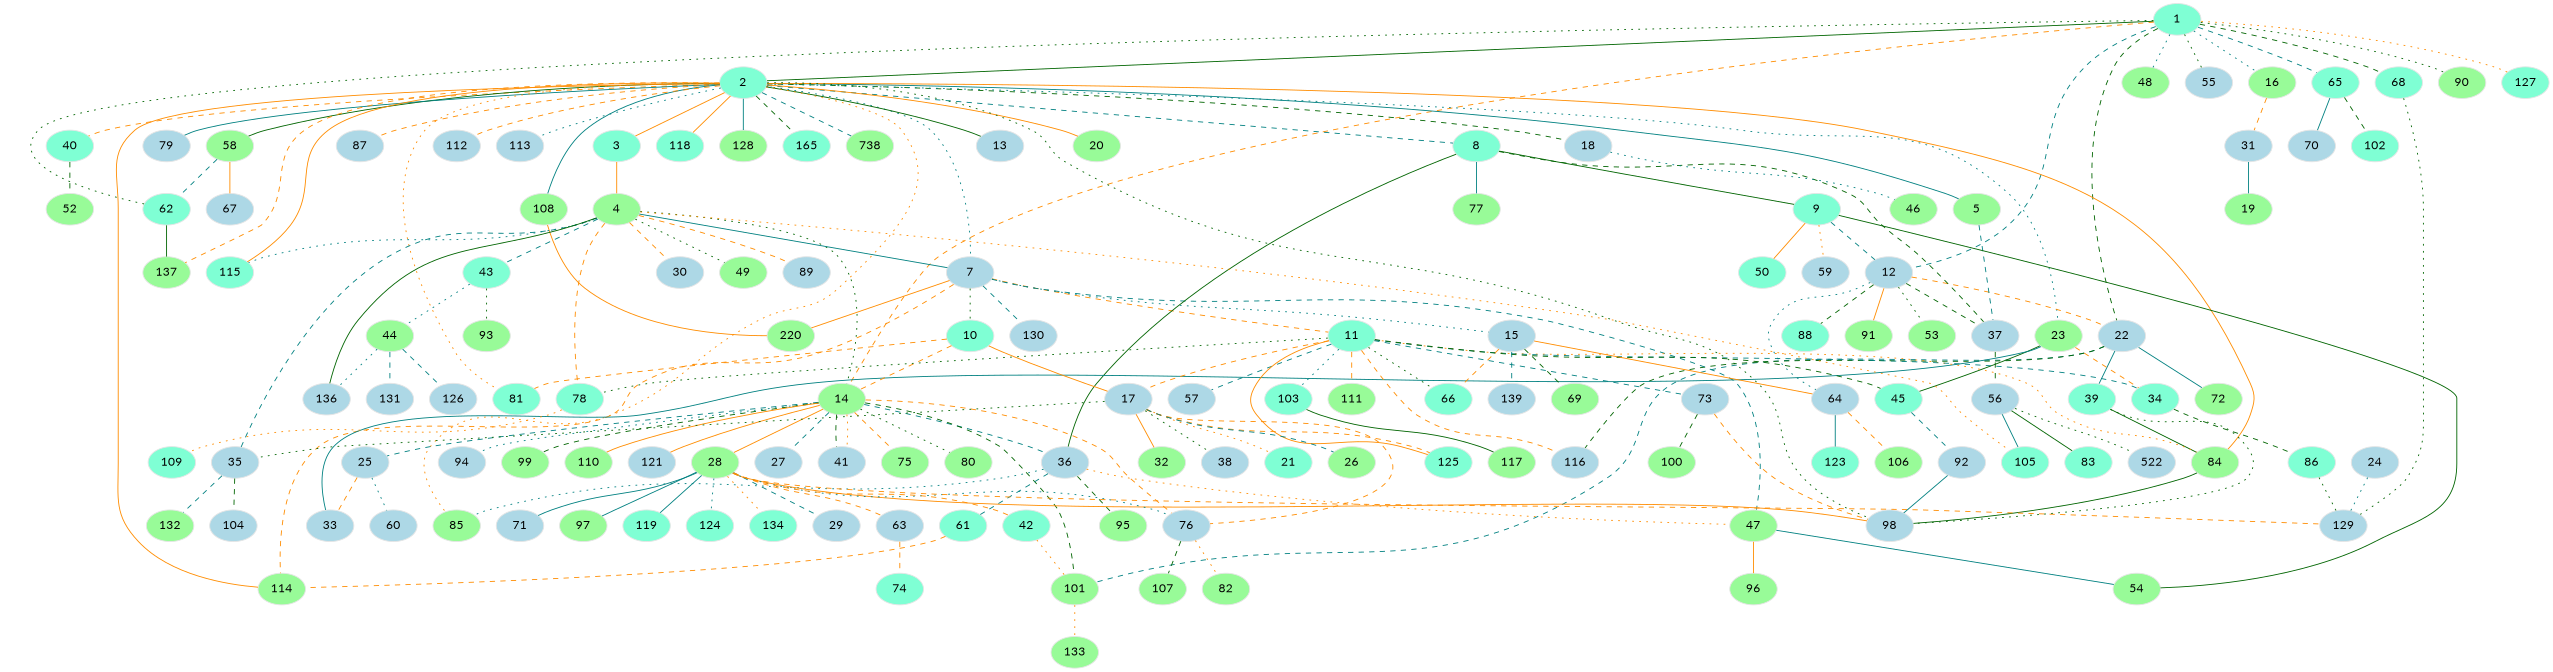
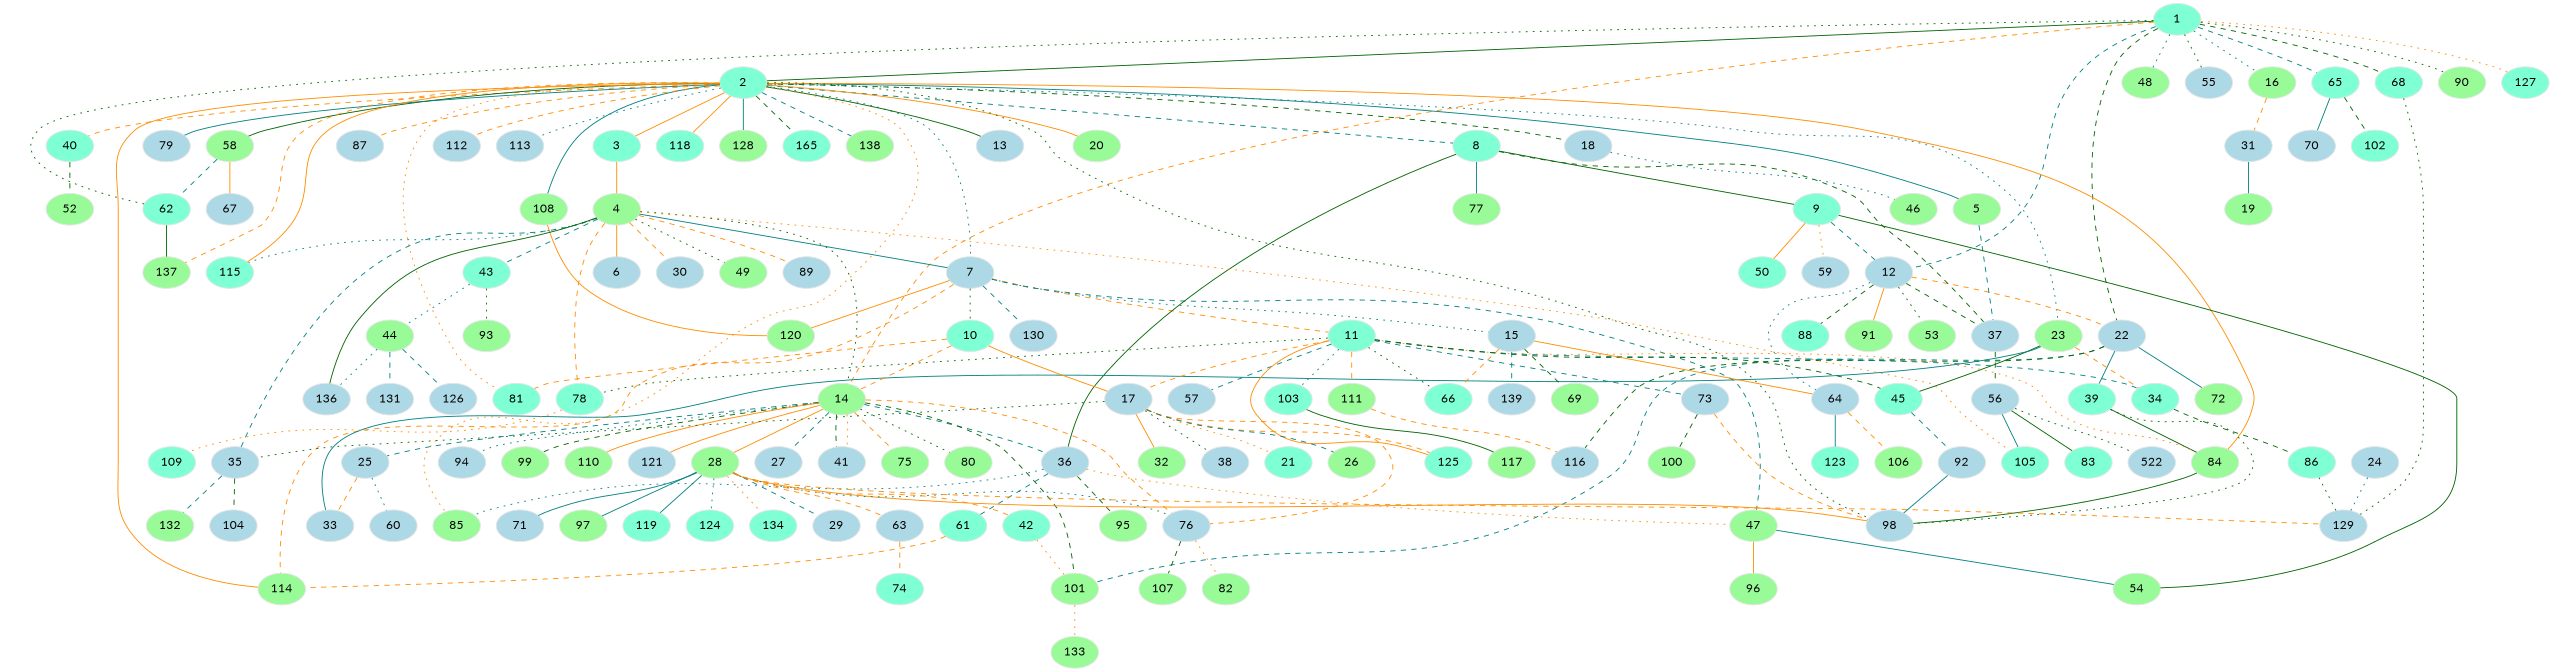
(870, 146) -> (870, 146)
none -> (617, 273)
(791, 336) -> (791, 336)
(1444, 428) -> (1464, 430)
